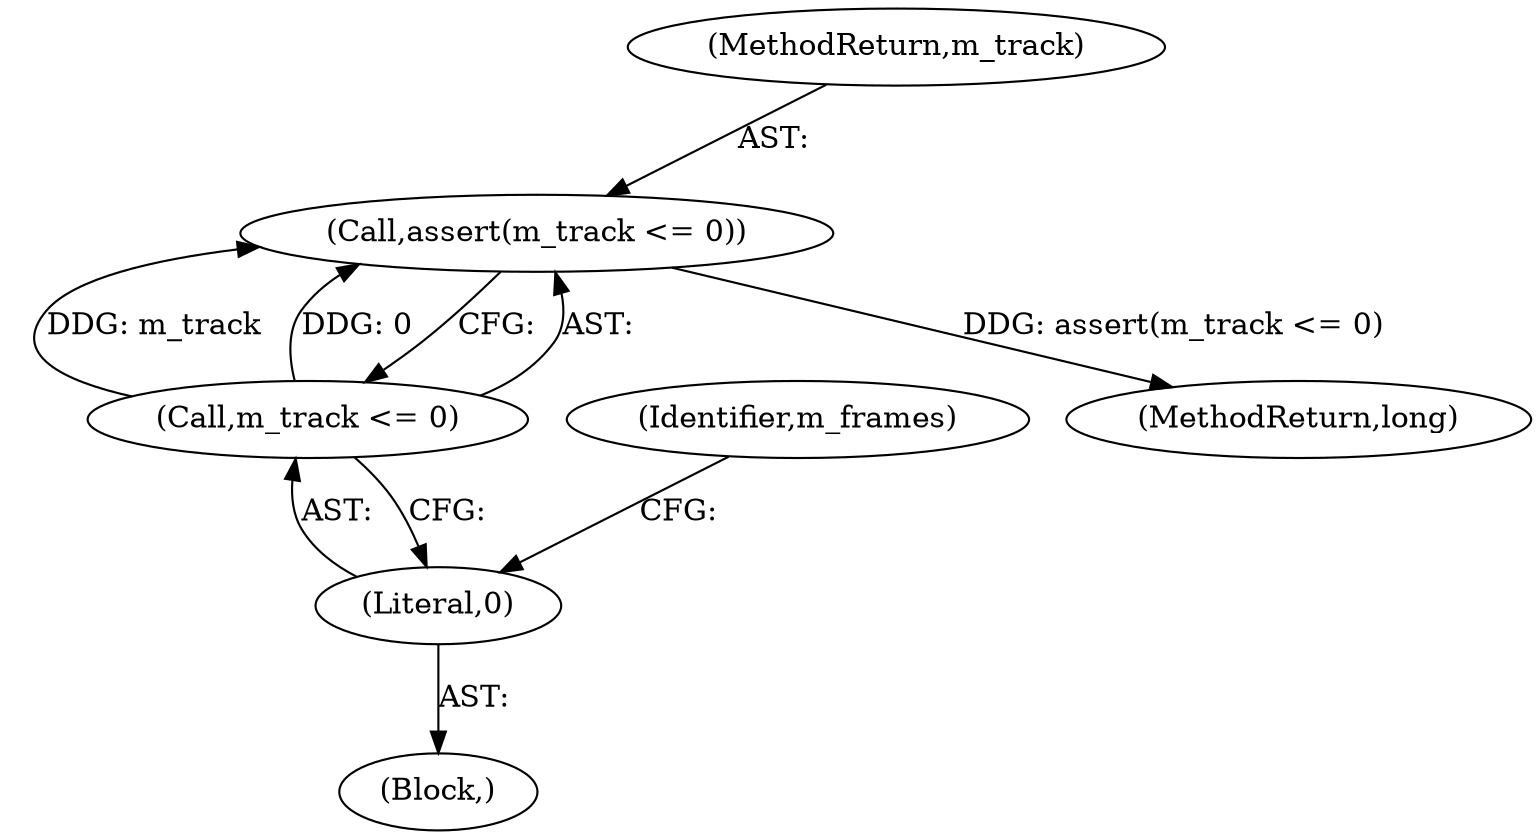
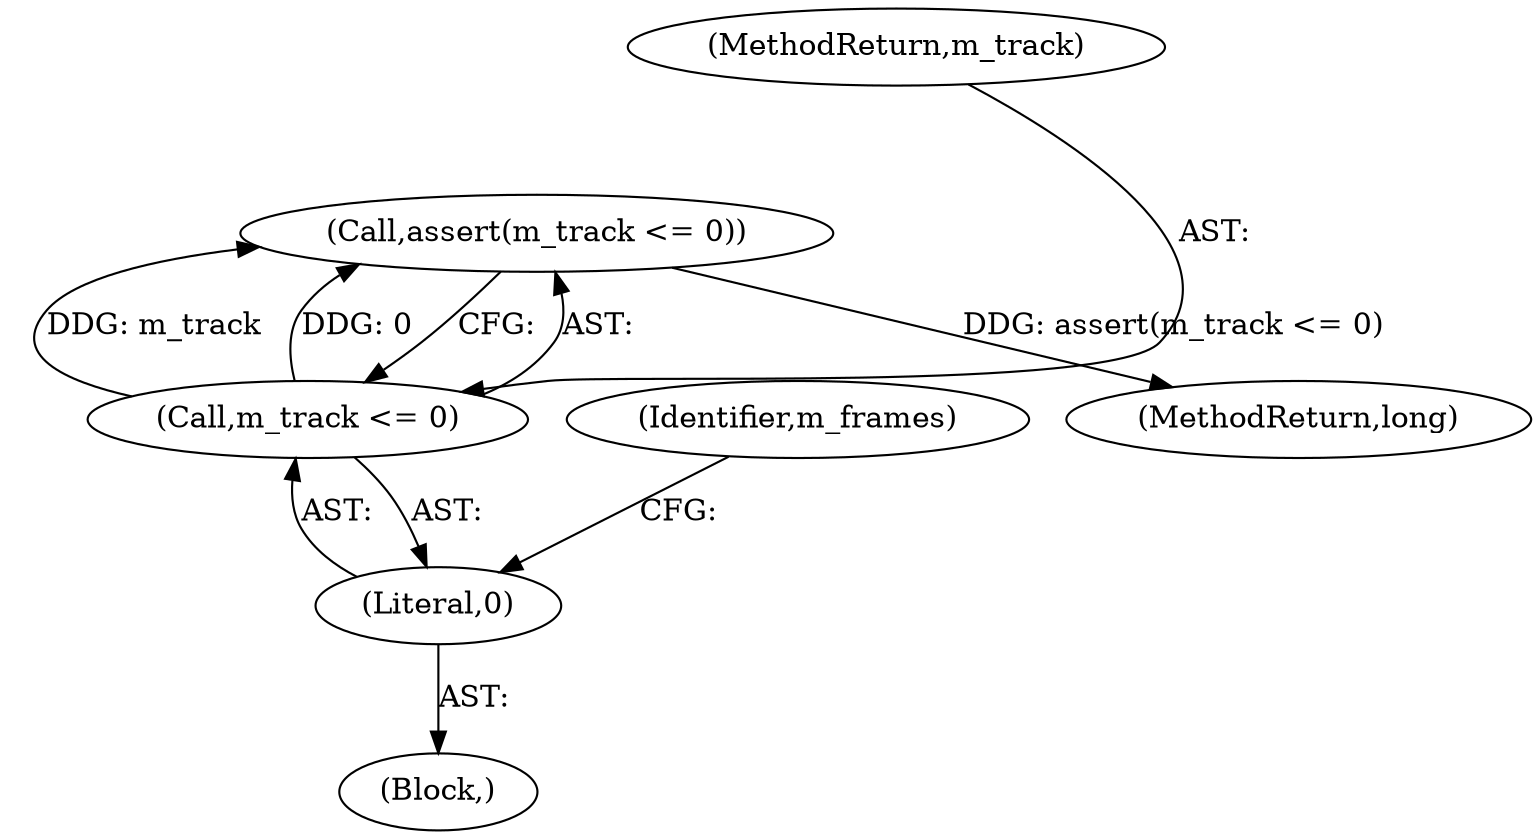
(726, 135) -> (1006, 372)
(452, 513) -> (452, 513)
